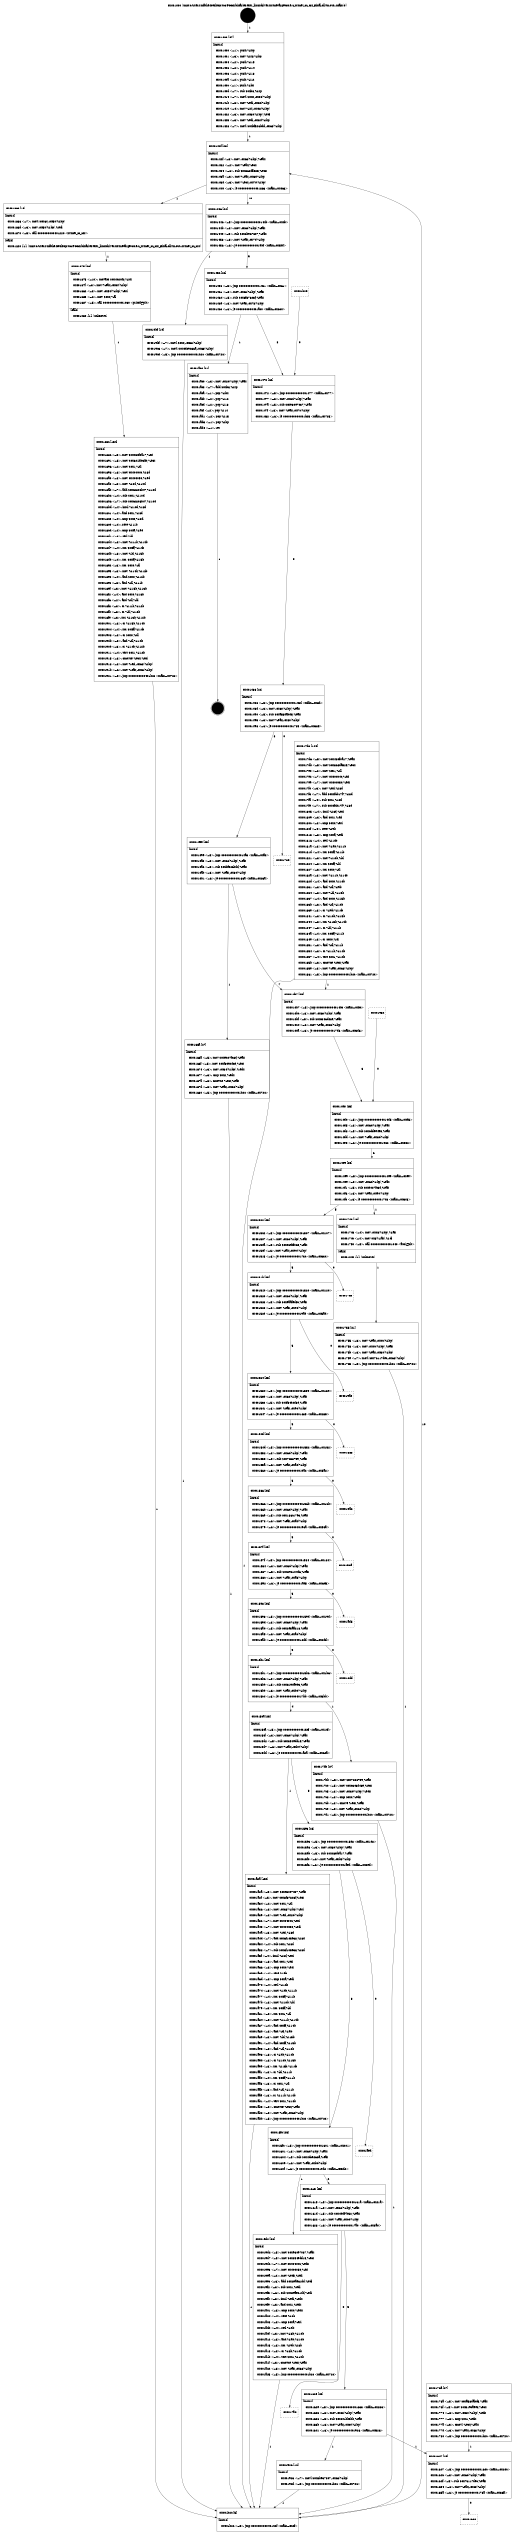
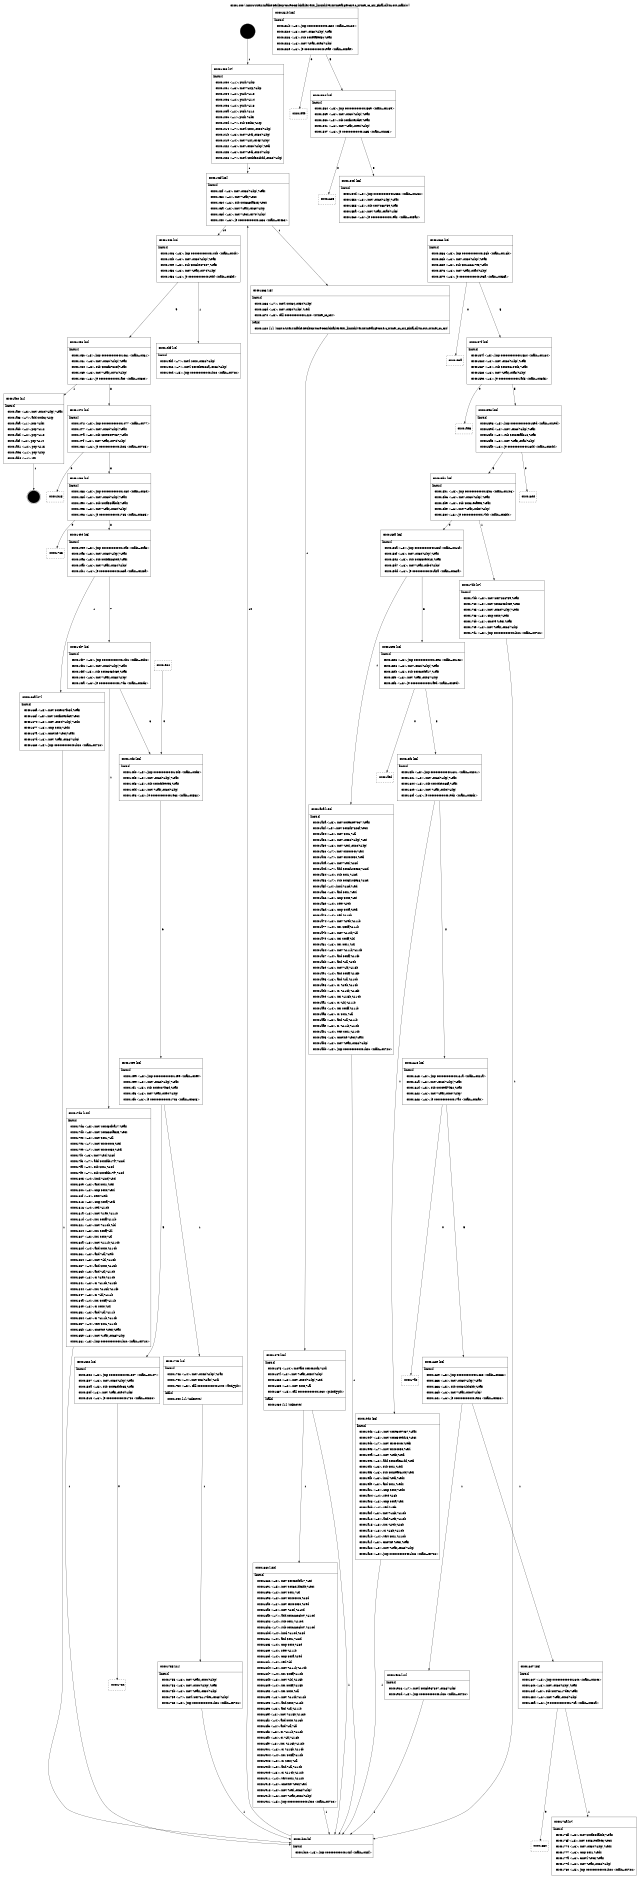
(297, 335) -> (68, 470)
(326, 984) -> (109, 898)
(291, 1266) -> none
(182, 1444) -> (344, 1620)
(291, 1480) -> none
(345, 1509) -> none
(469, 2446) -> (576, 1762)
